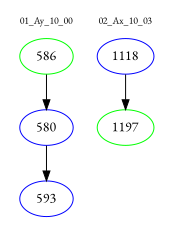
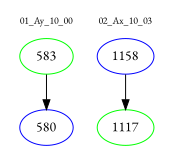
(46, 56) -> (46, 56)
(126, 56) -> (126, 56)
(126, 128) -> (126, 128)
(46, 199) -> none
